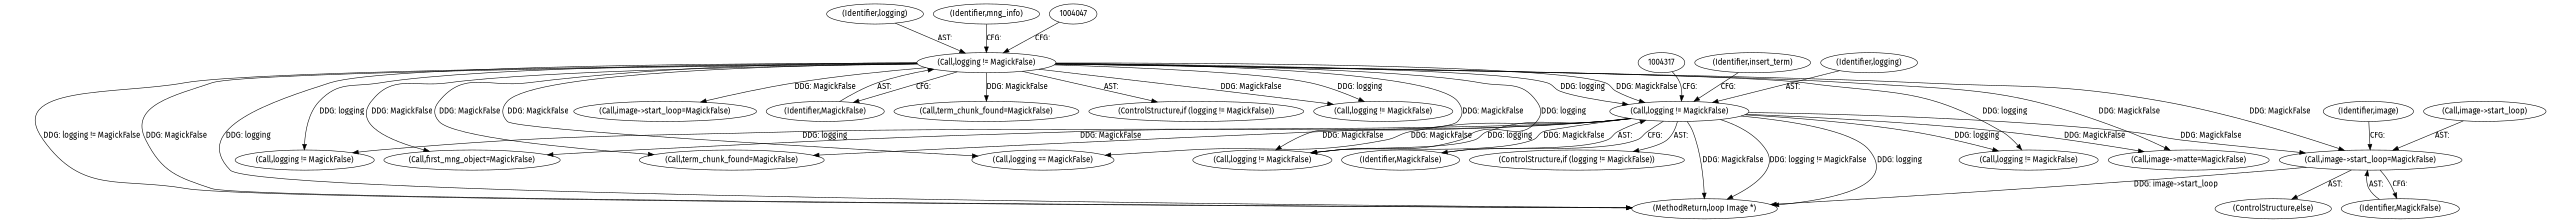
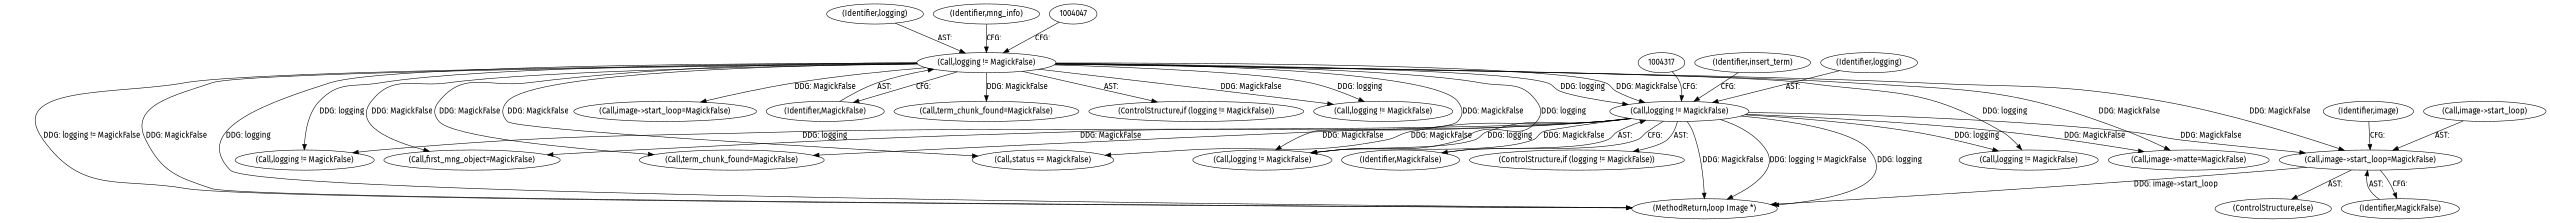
(1043, 160) -> (1043, 160)
